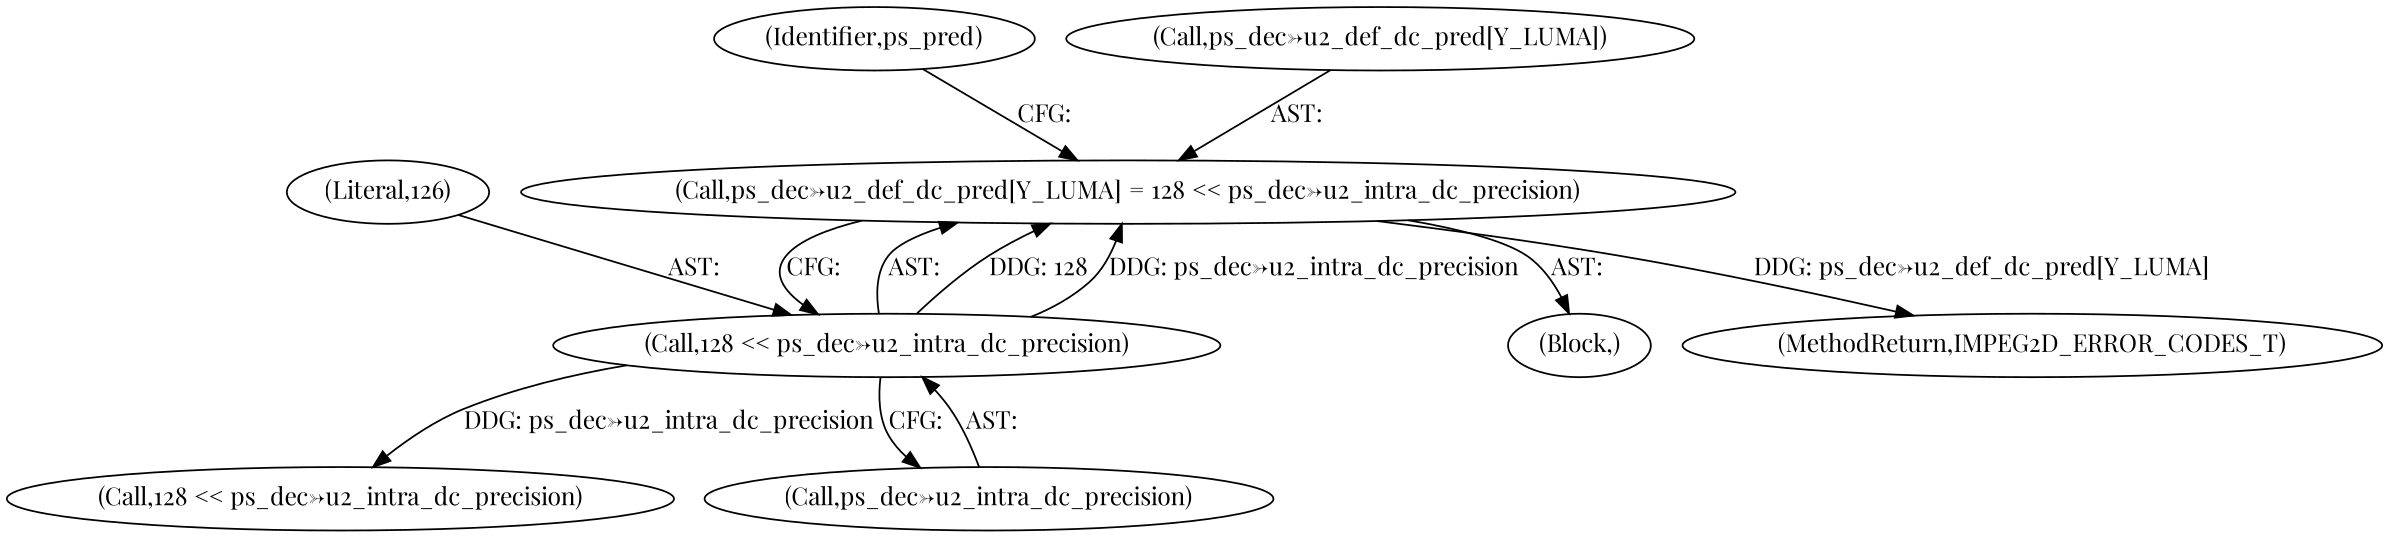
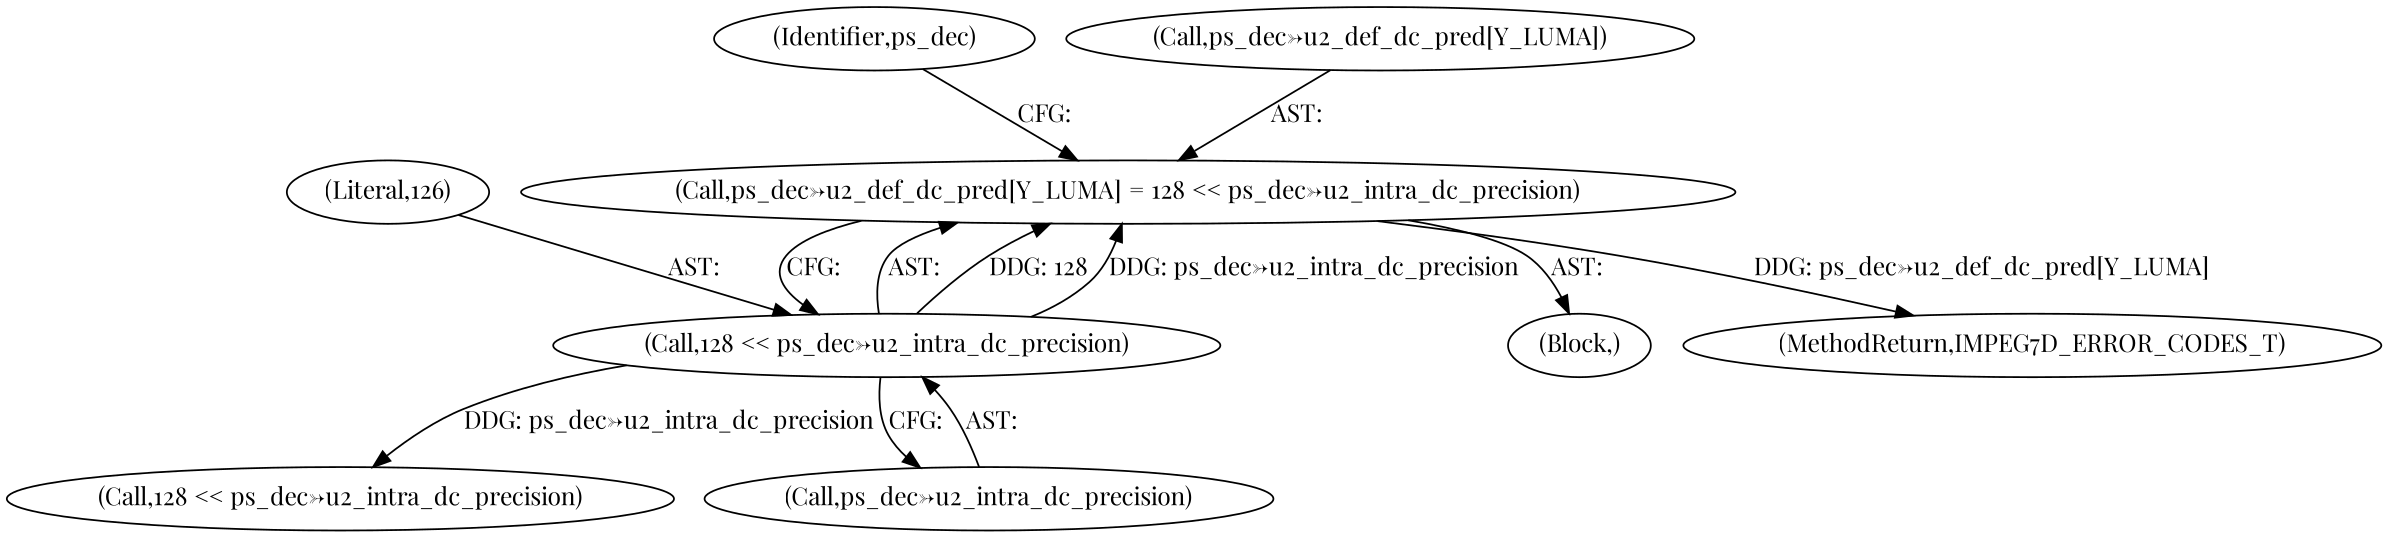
(874, 39) -> (874, 39)
(2032, 345) -> (2032, 345)
